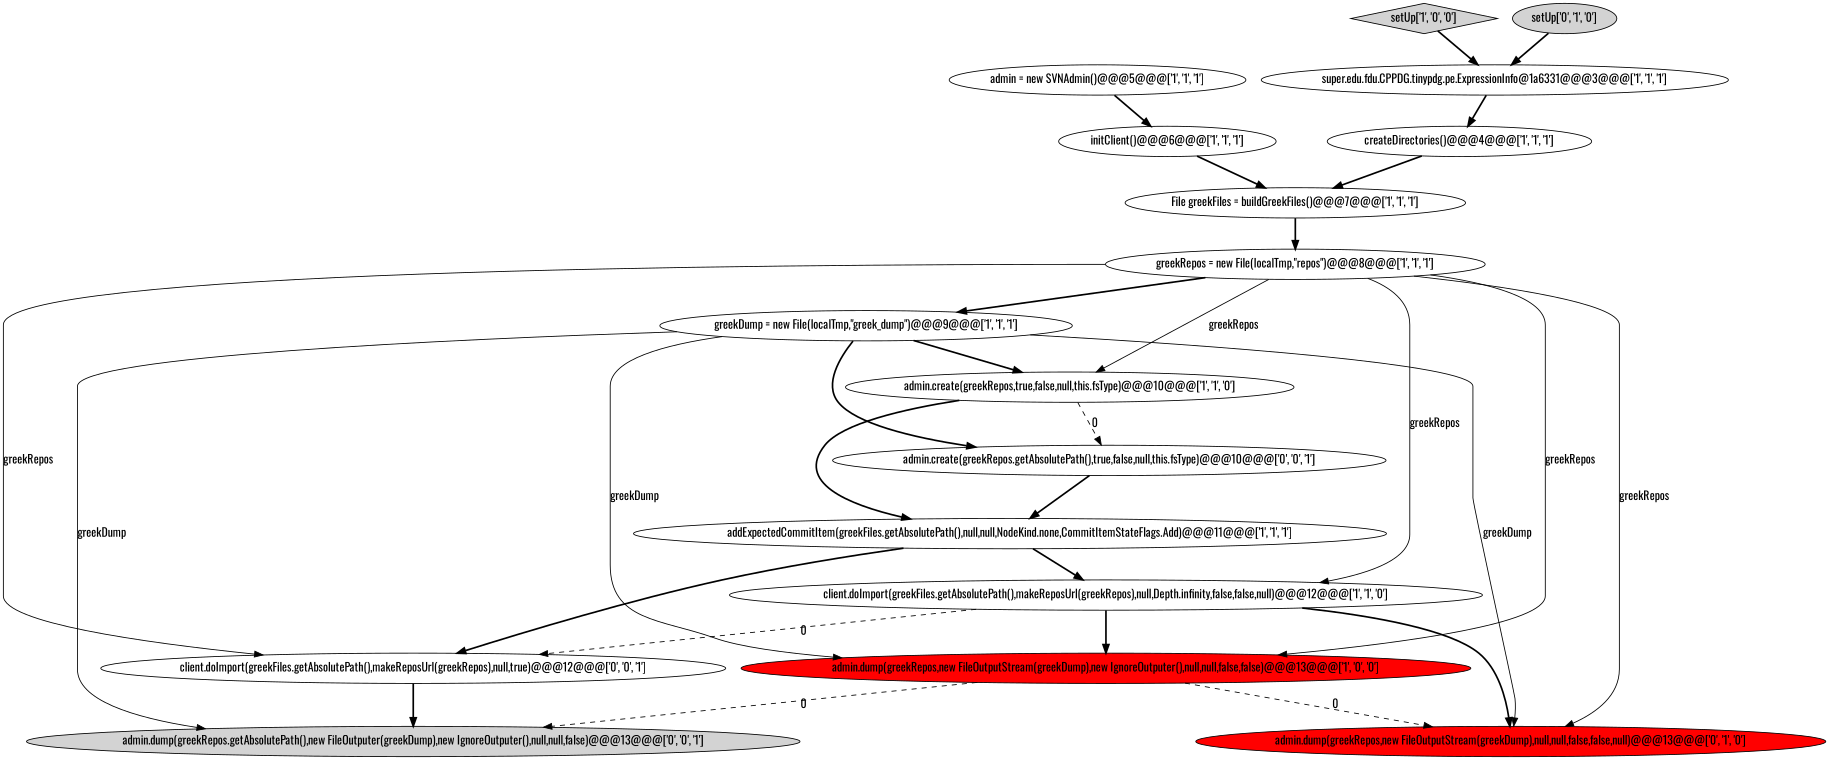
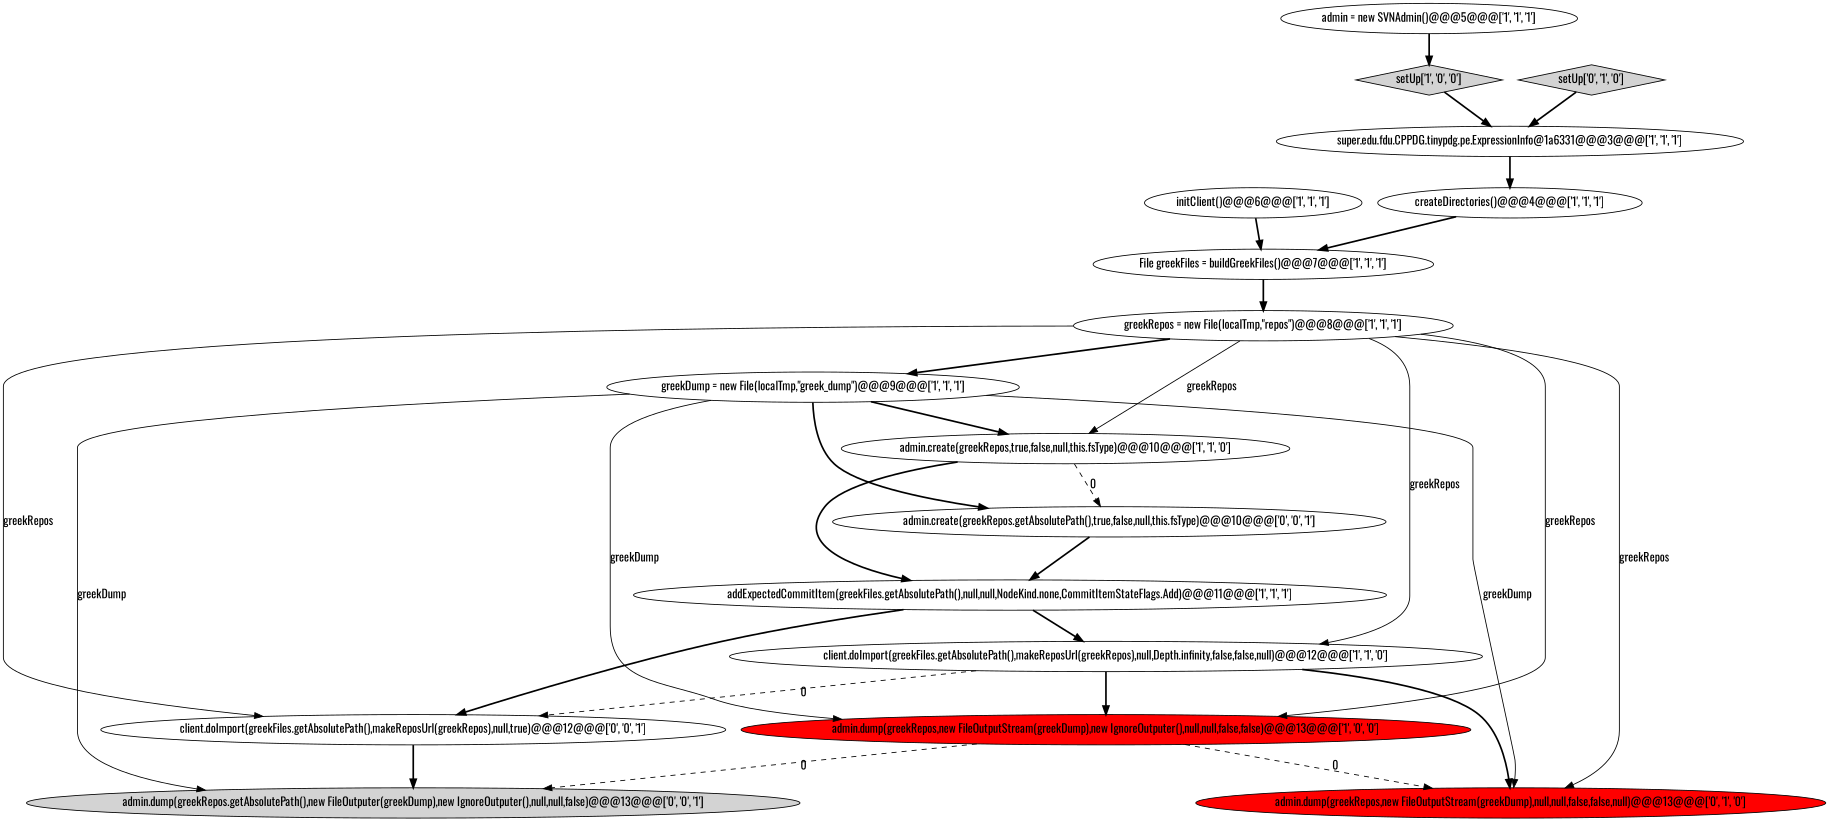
(1565, 19) -> (1592, 80)
(1129, 108) -> (1429, 45)
